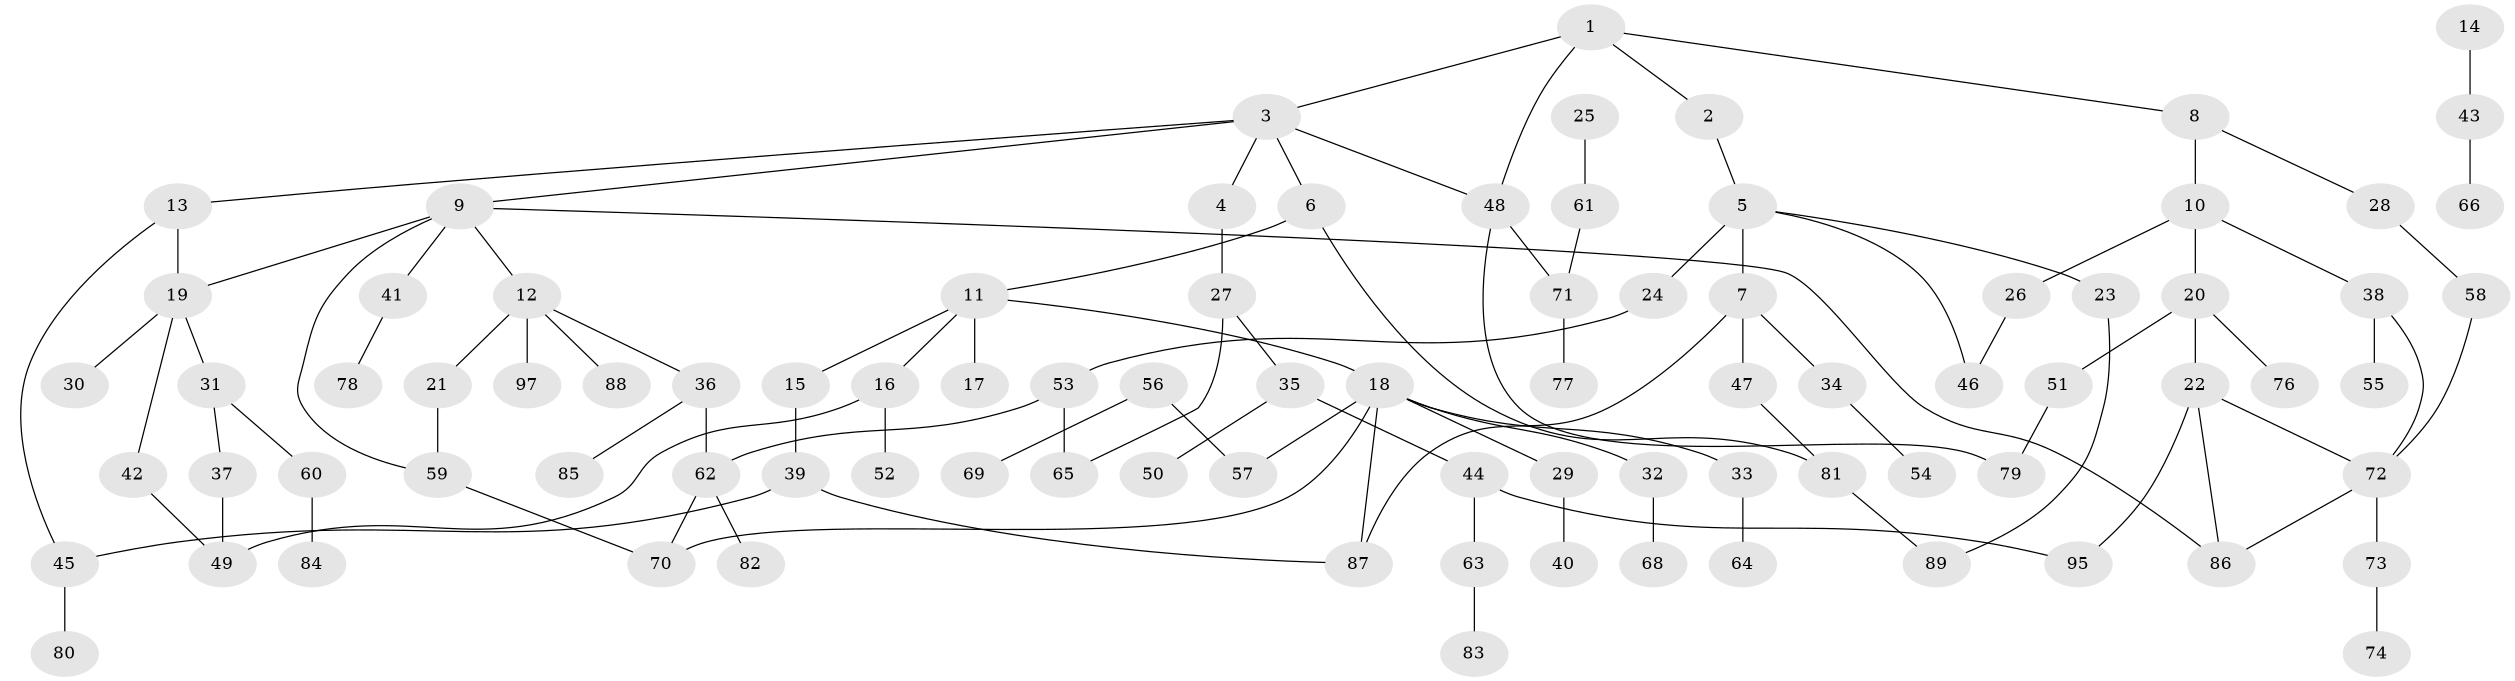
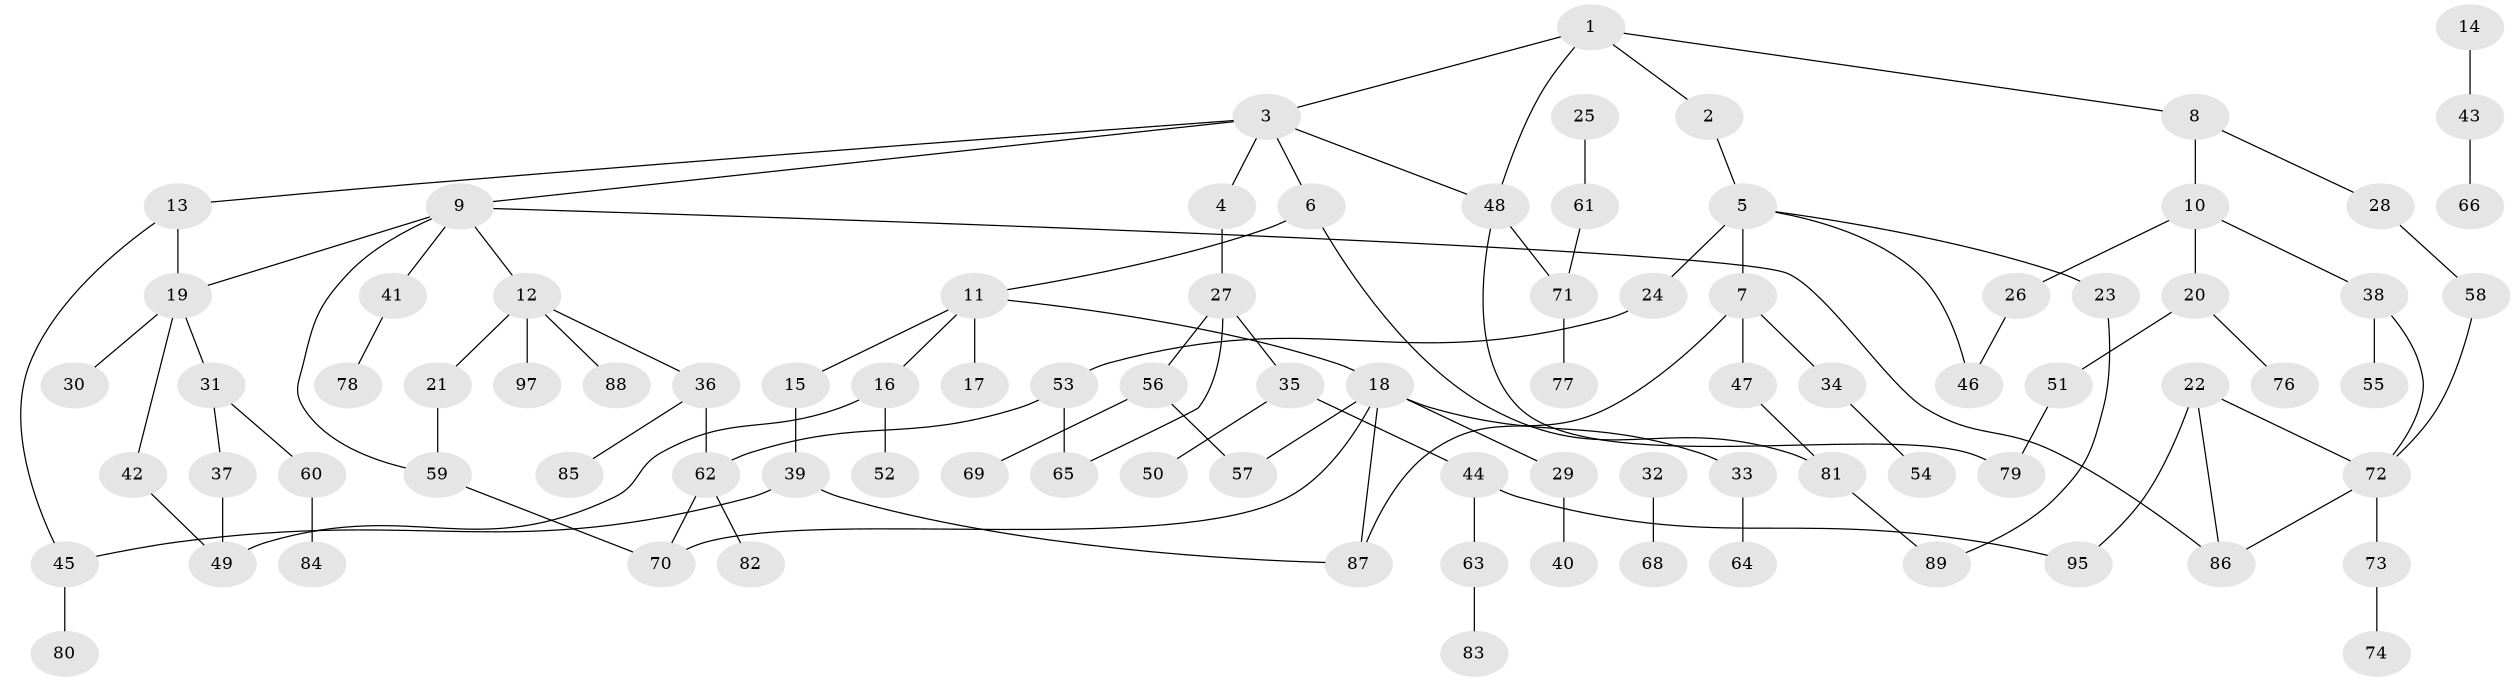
none -> (1190, 338)
(2195, 341) -> none
(1517, 429) -> none
